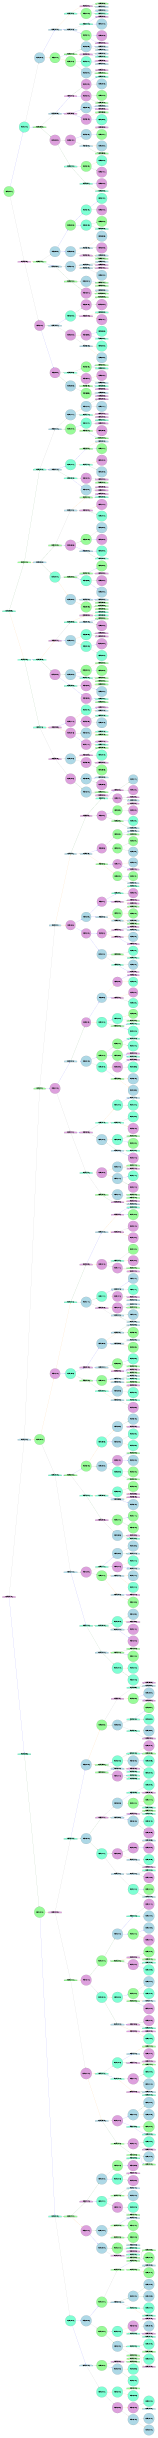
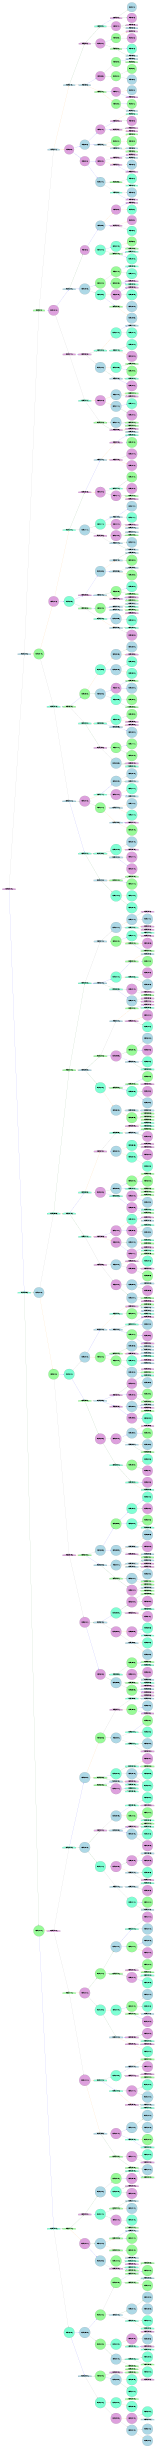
(117, 893) -> (116, 121)
none -> (39, 1293)
(117, 2270) -> (116, 2283)
